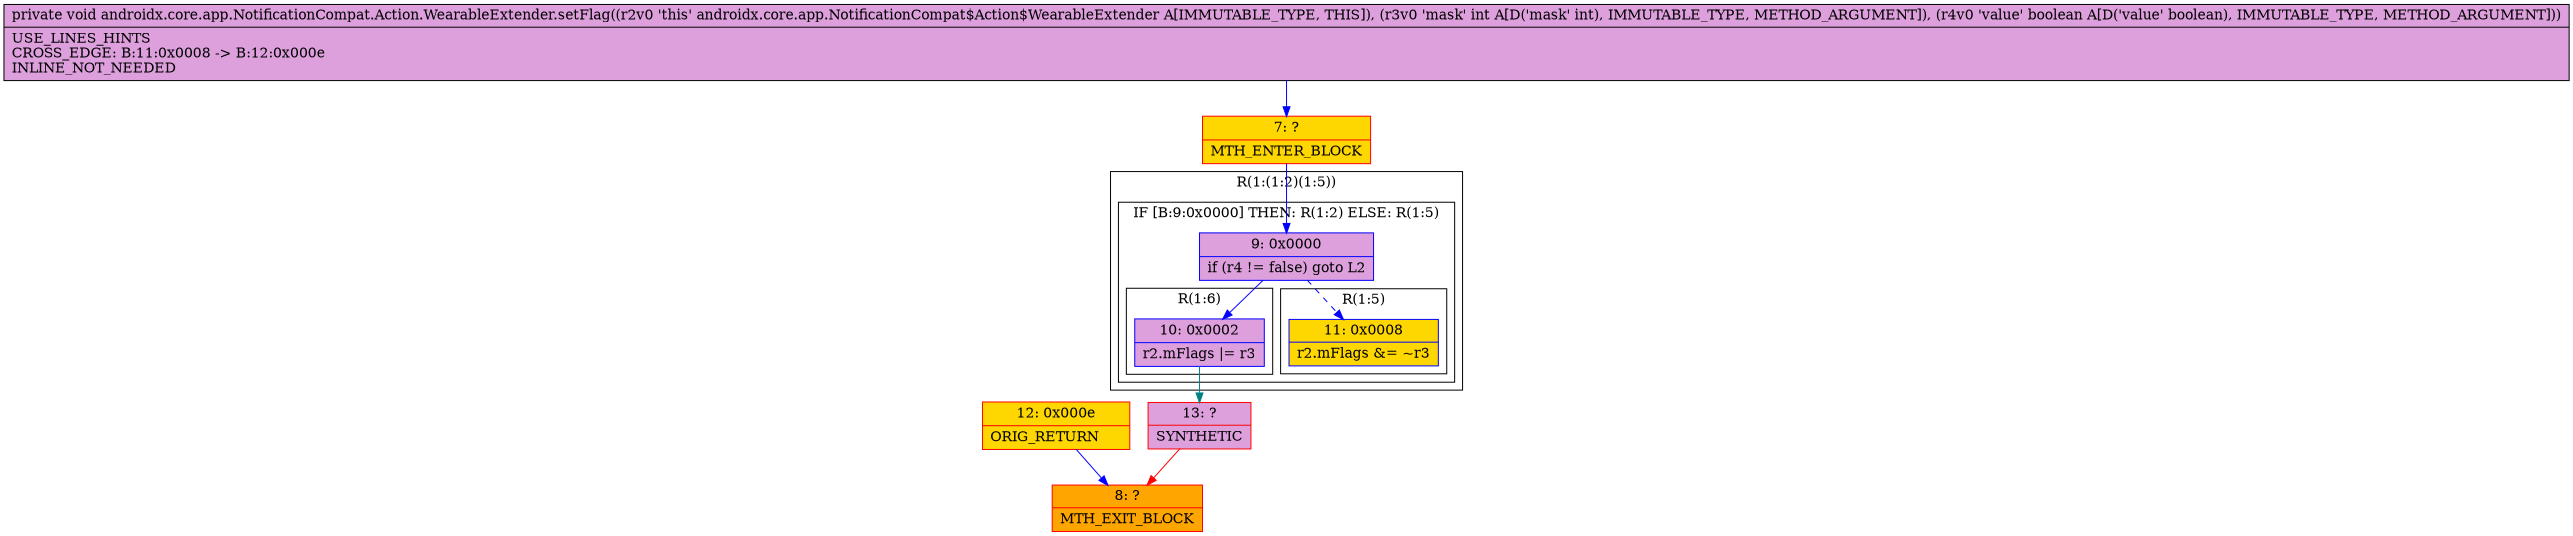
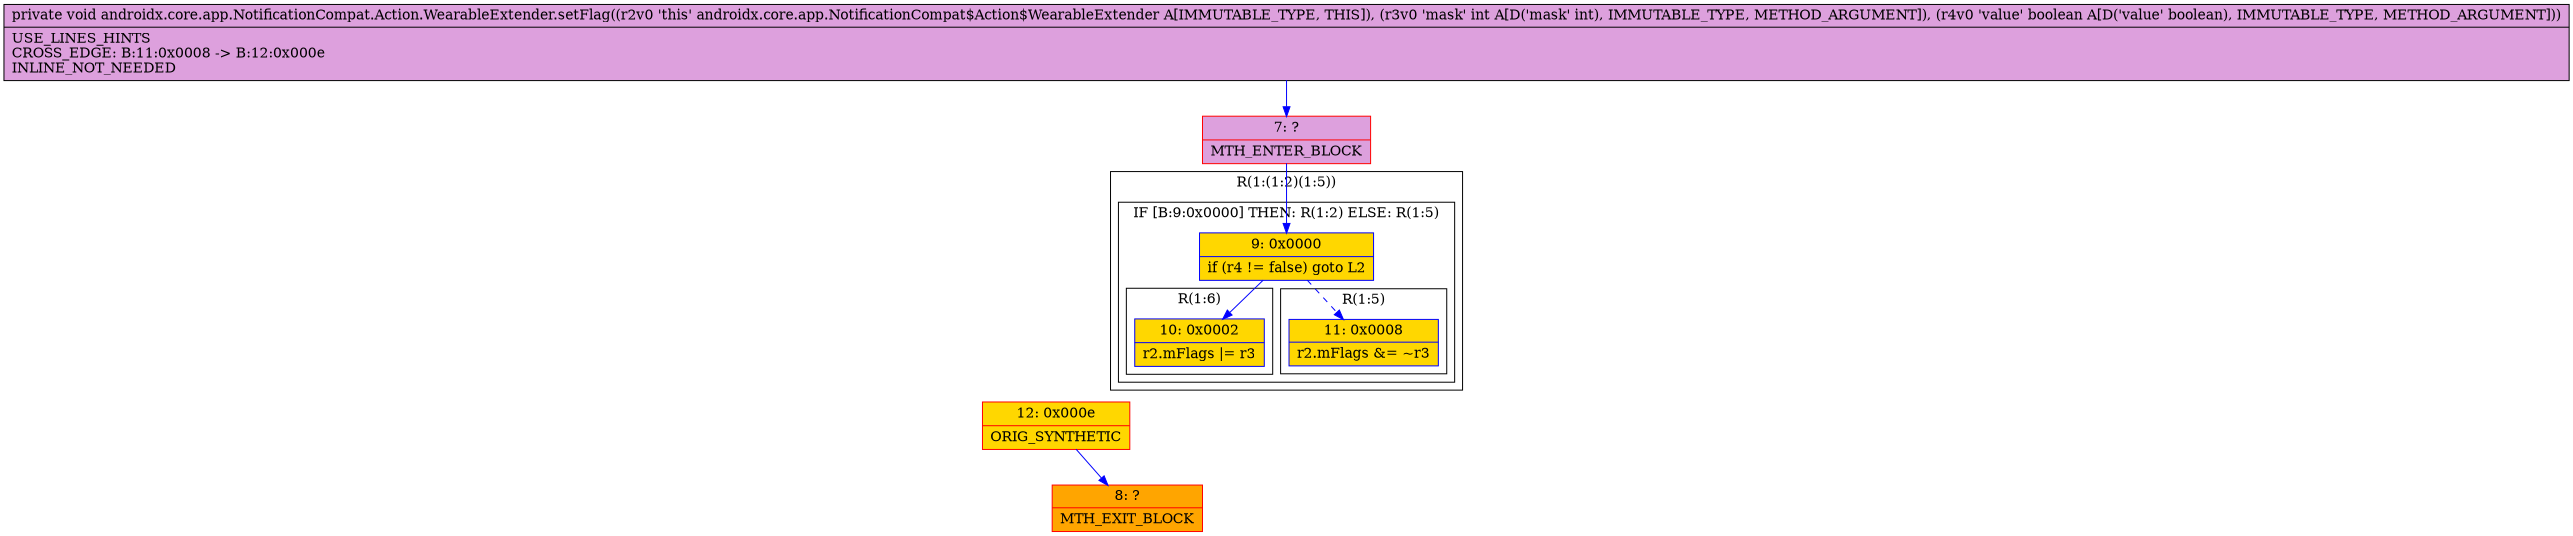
(1287, 140) -> (1287, 140)
(1287, 257) -> (1287, 257)
(1200, 343) -> (1200, 343)
(1200, 426) -> none
(1045, 437) -> (1056, 437)
